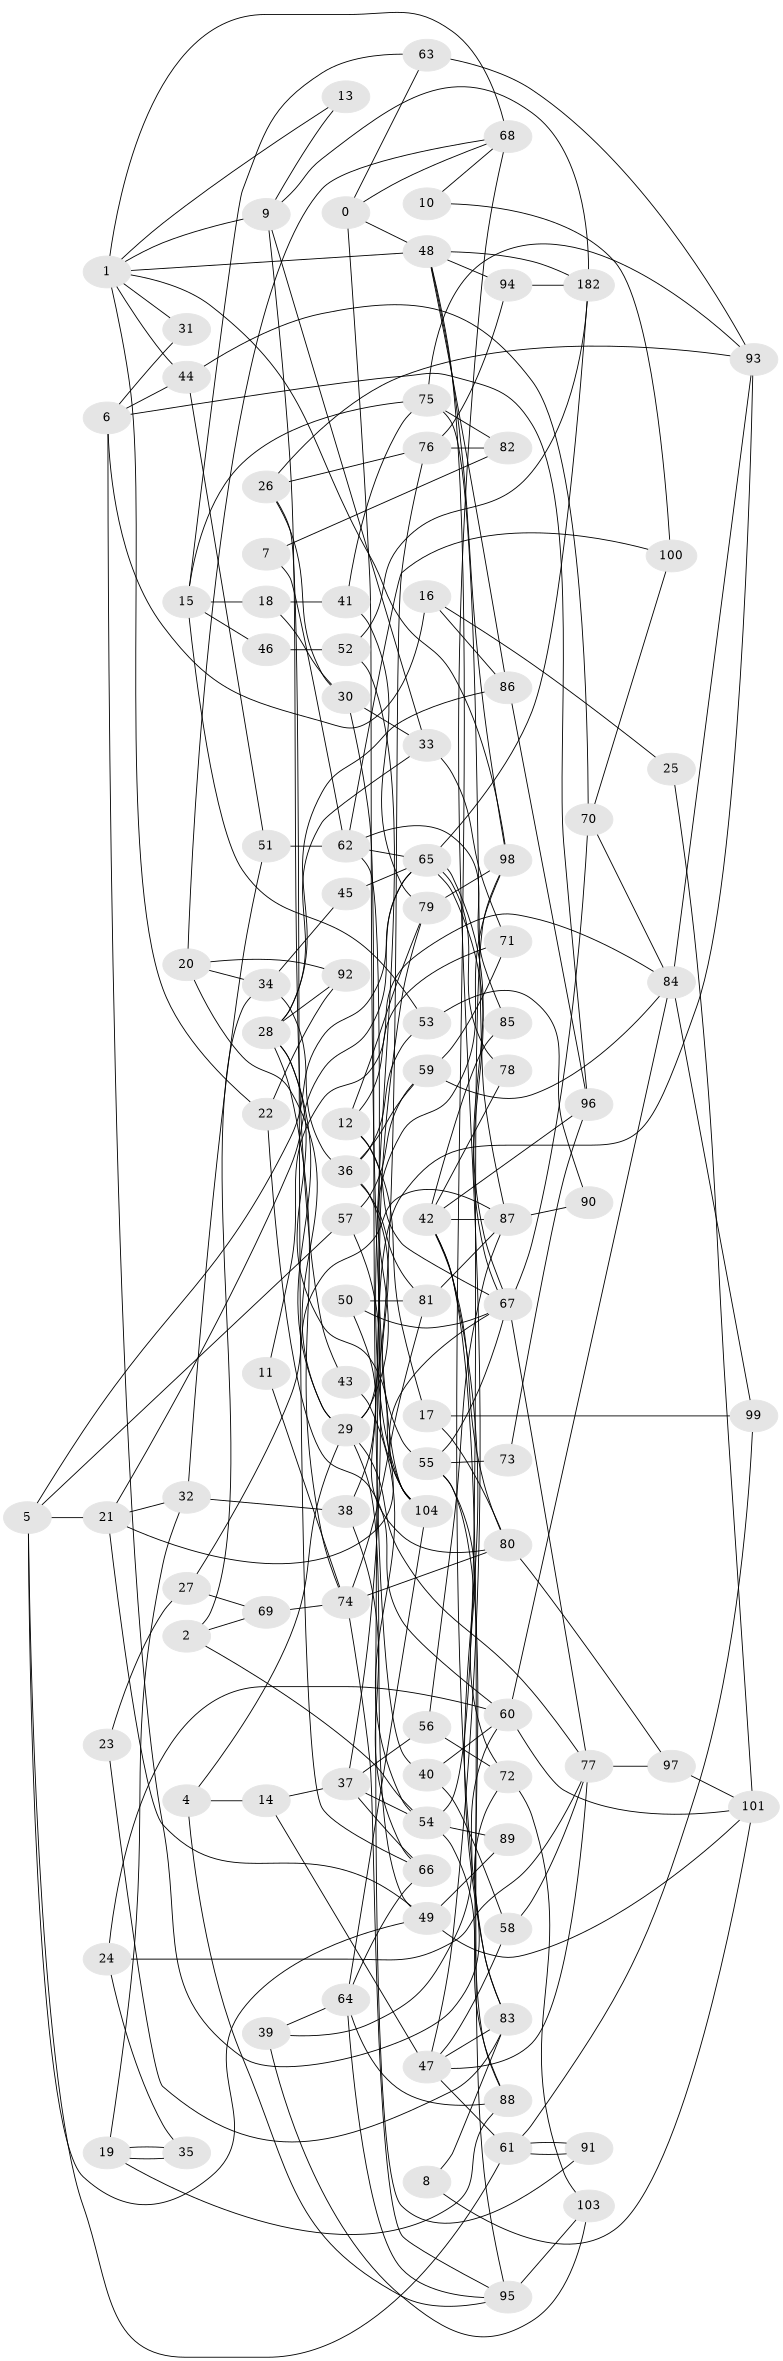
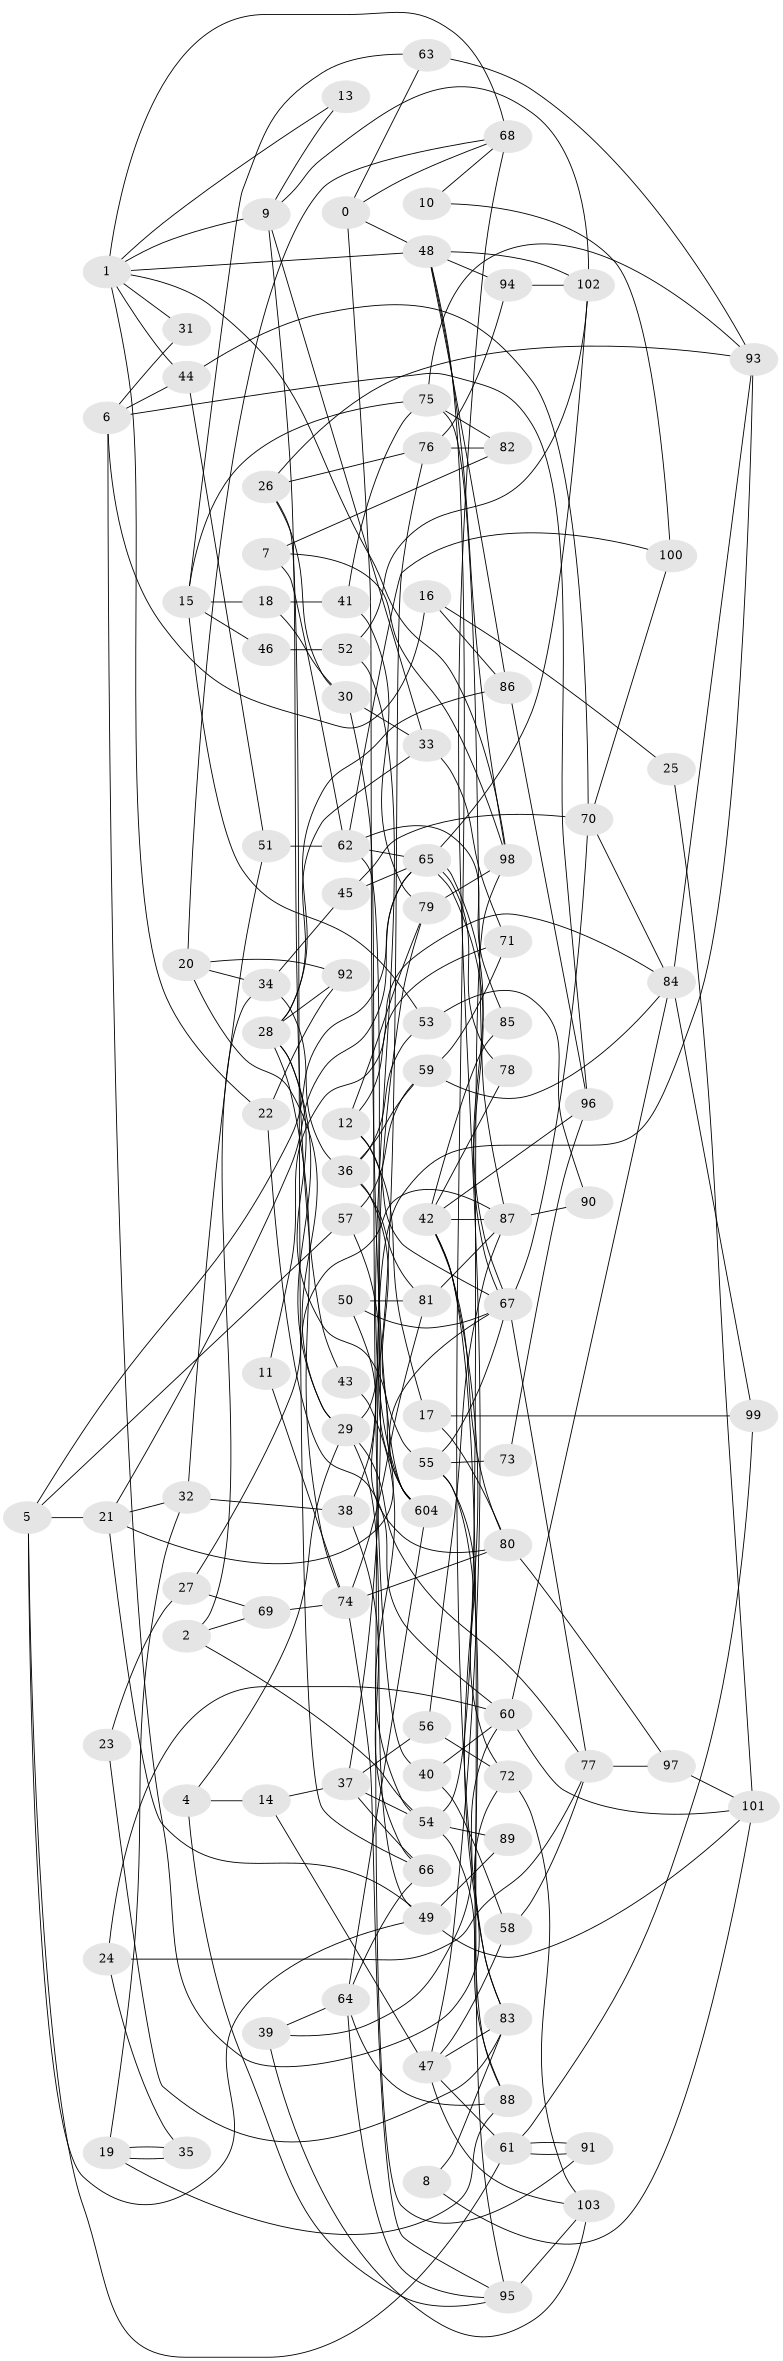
(589, 285) -> (589, 285)
none -> (451, 821)
(401, 1134) -> (417, 673)
(427, 1511) -> (427, 1511)
(564, 1959) -> (468, 2155)
